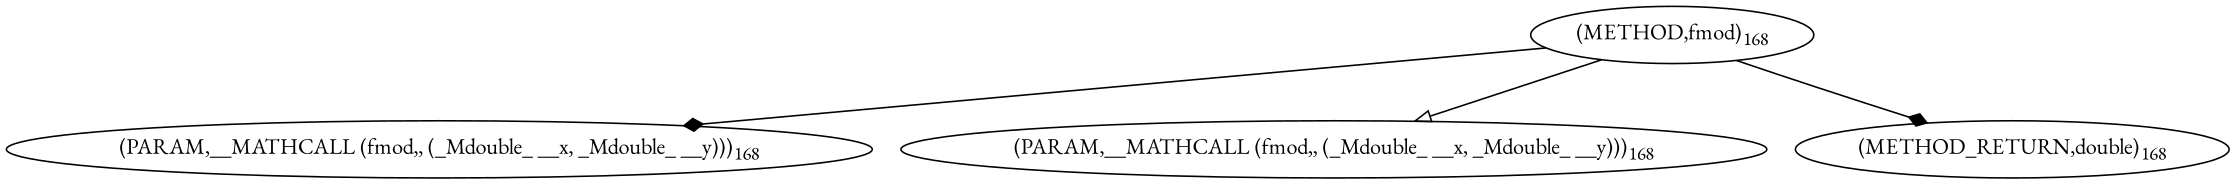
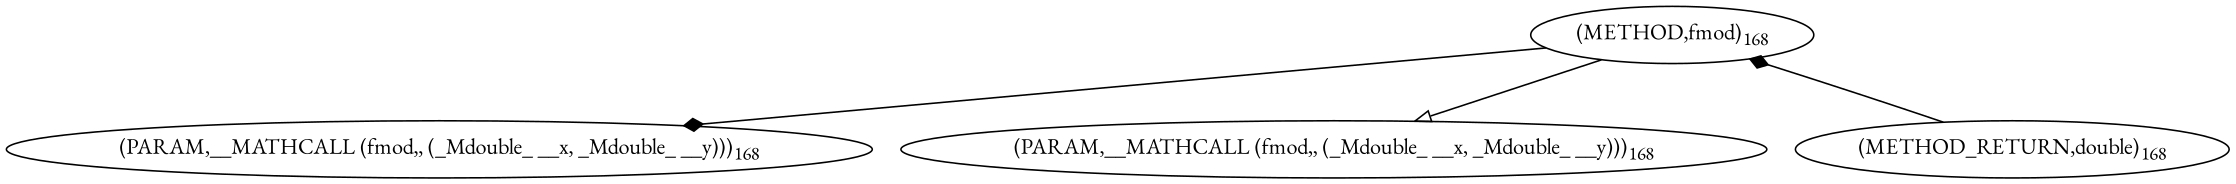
(1822, 89) -> (1856, 93)
